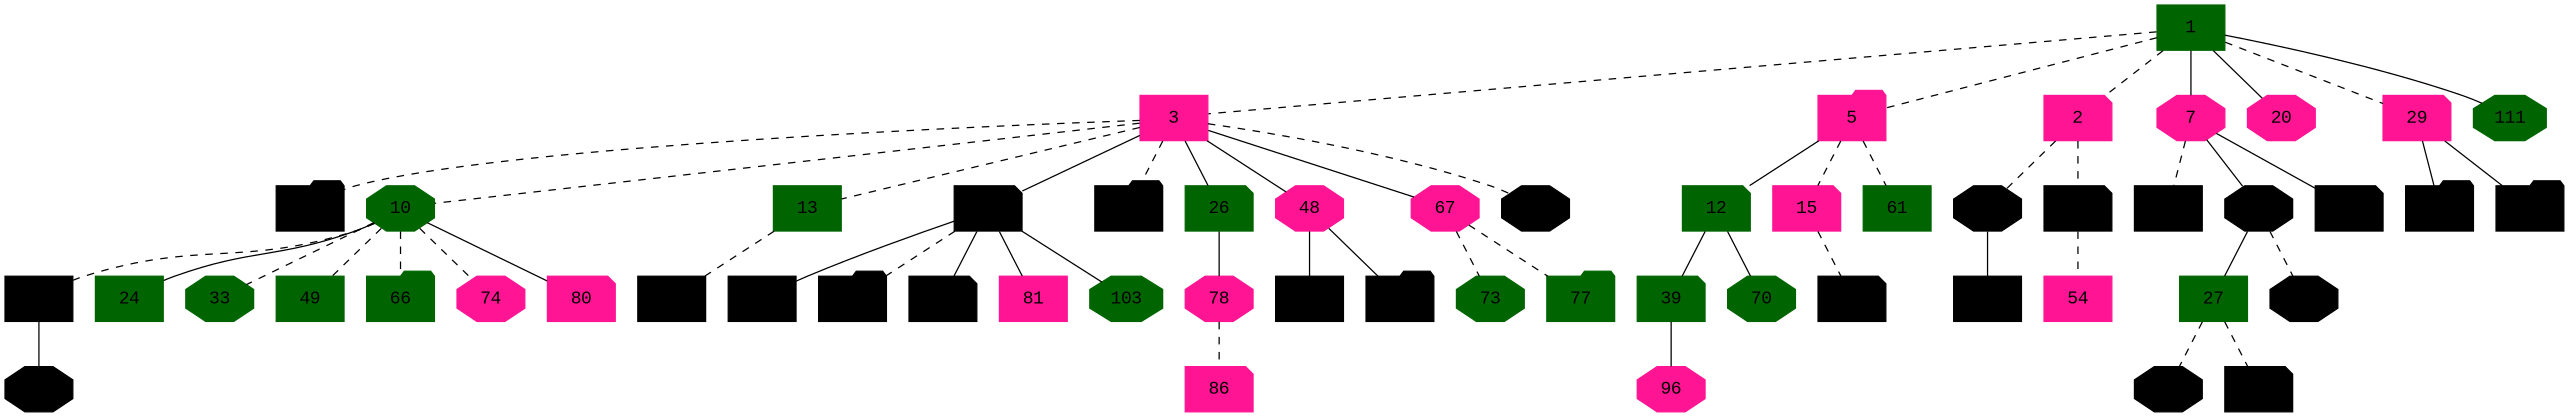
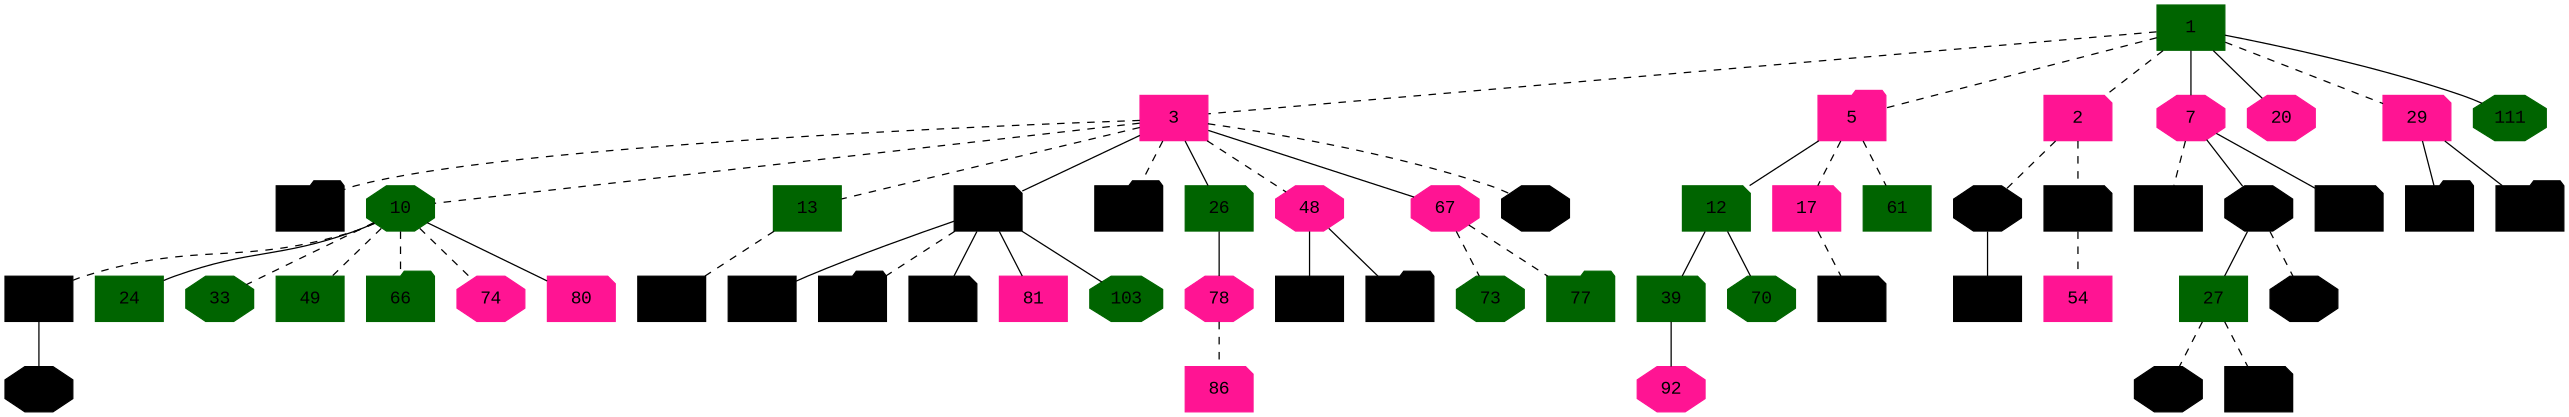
(1247, 166) -> (1247, 166)
(1807, 208) -> (1807, 208)
(1671, 389) -> (1671, 389)
